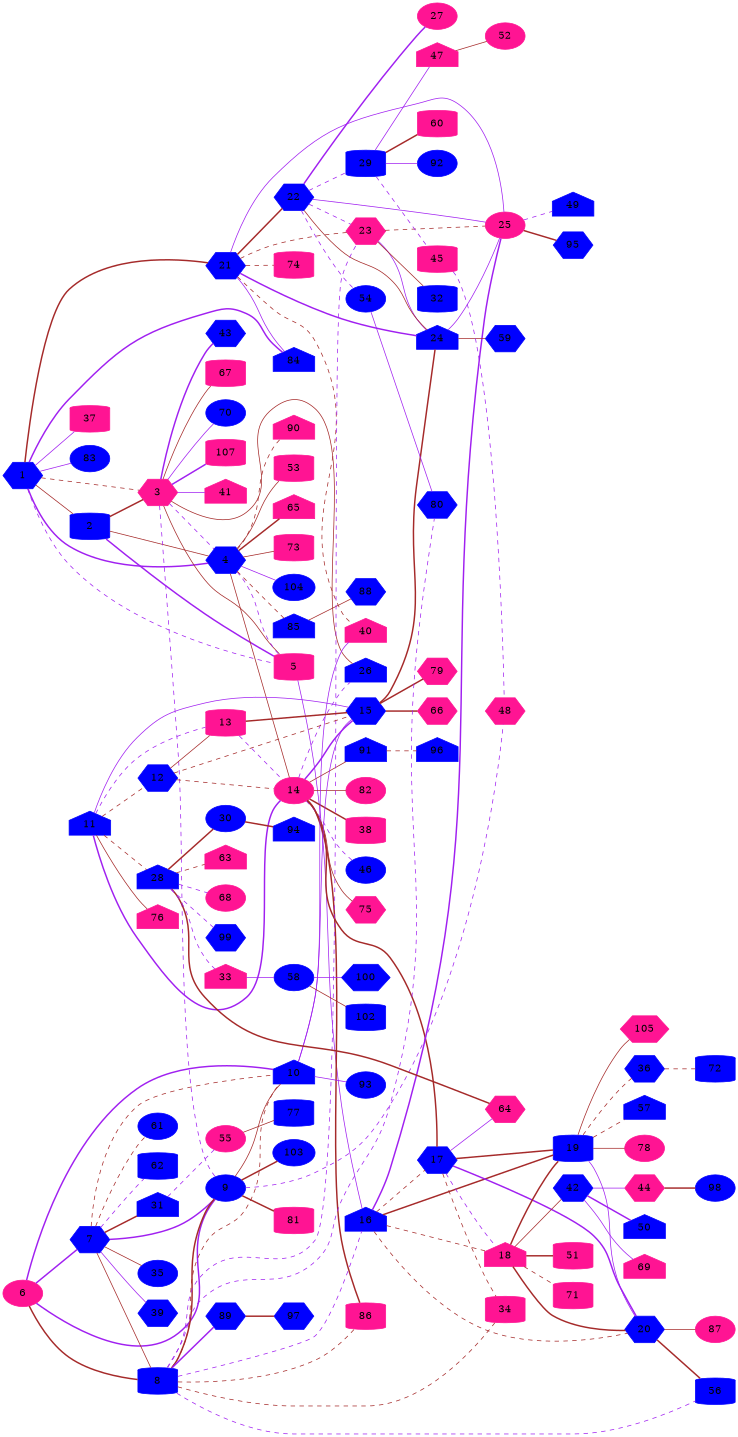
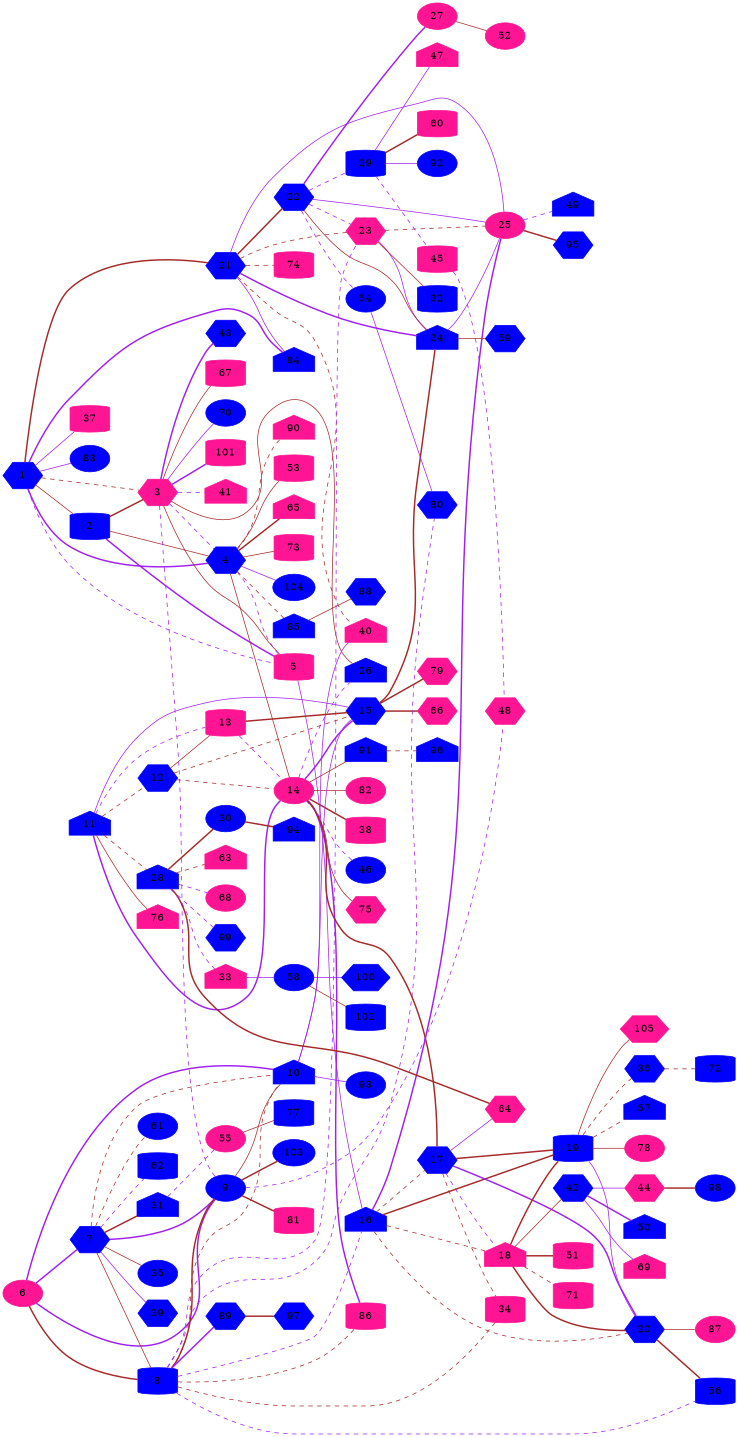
(471, 46) -> (471, 26)
(226, 453) -> (226, 453)
(191, 492) -> (191, 492)
(336, 1102) -> (336, 1102)
